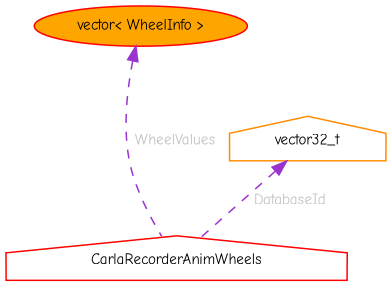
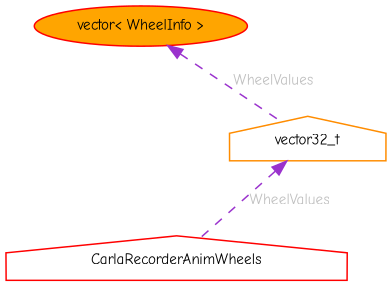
(128, 152) -> (231, 88)
(288, 201) -> (288, 201)
